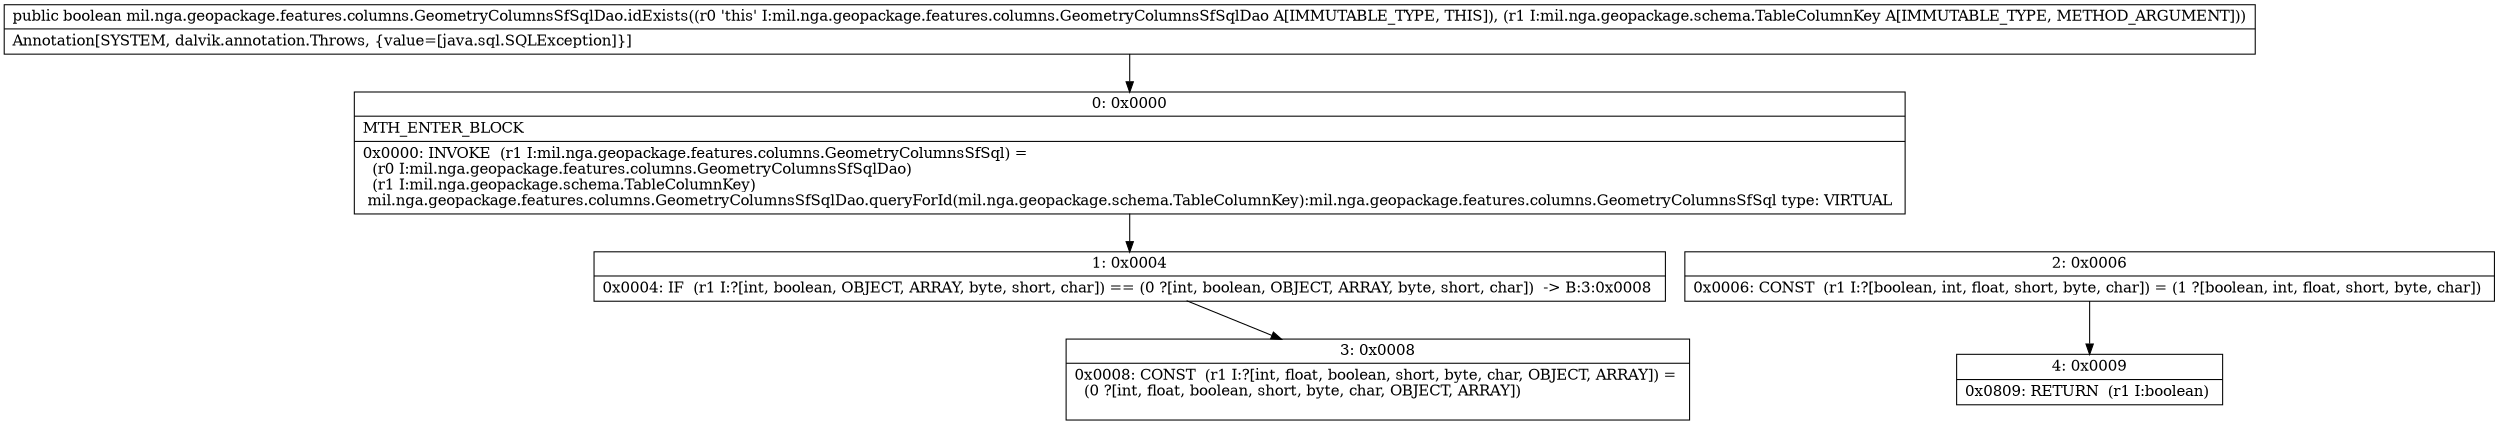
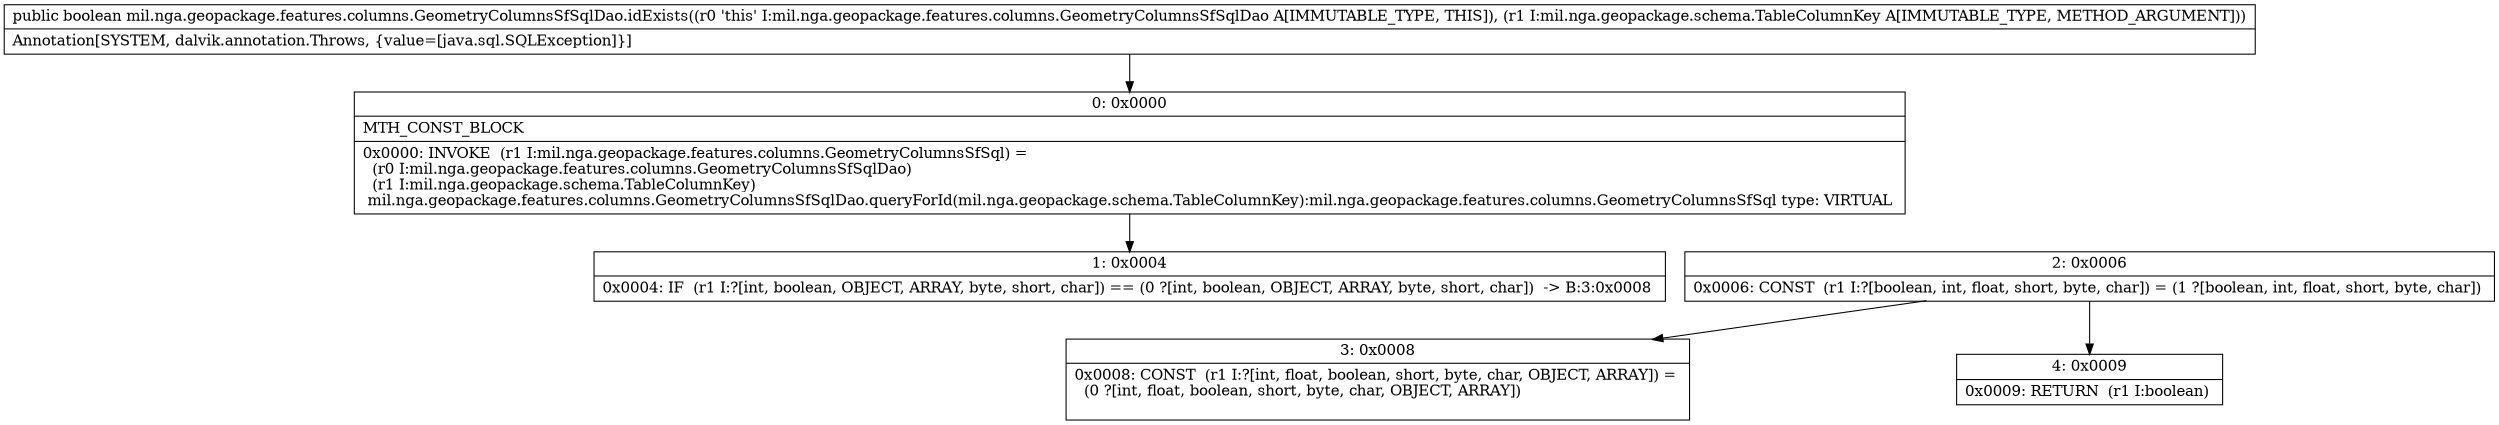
(444, 128) -> (444, 128)
(1229, 318) -> (1795, 319)
(2090, 392) -> (2090, 392)
